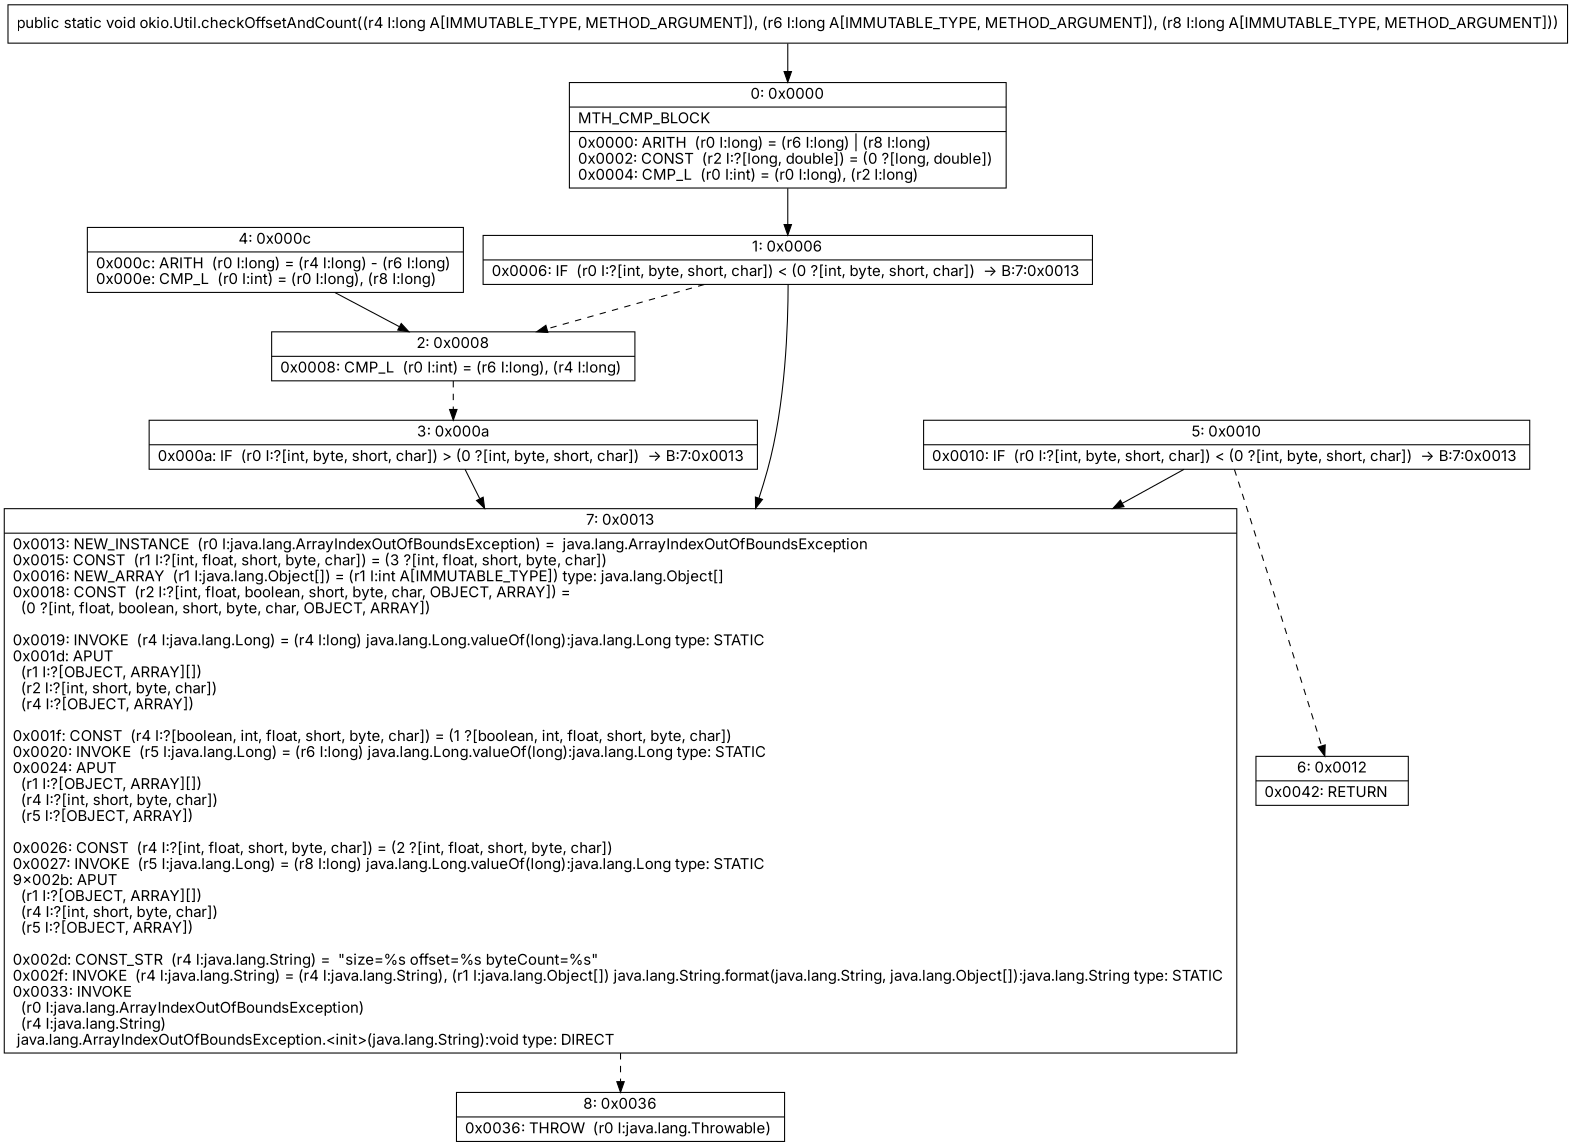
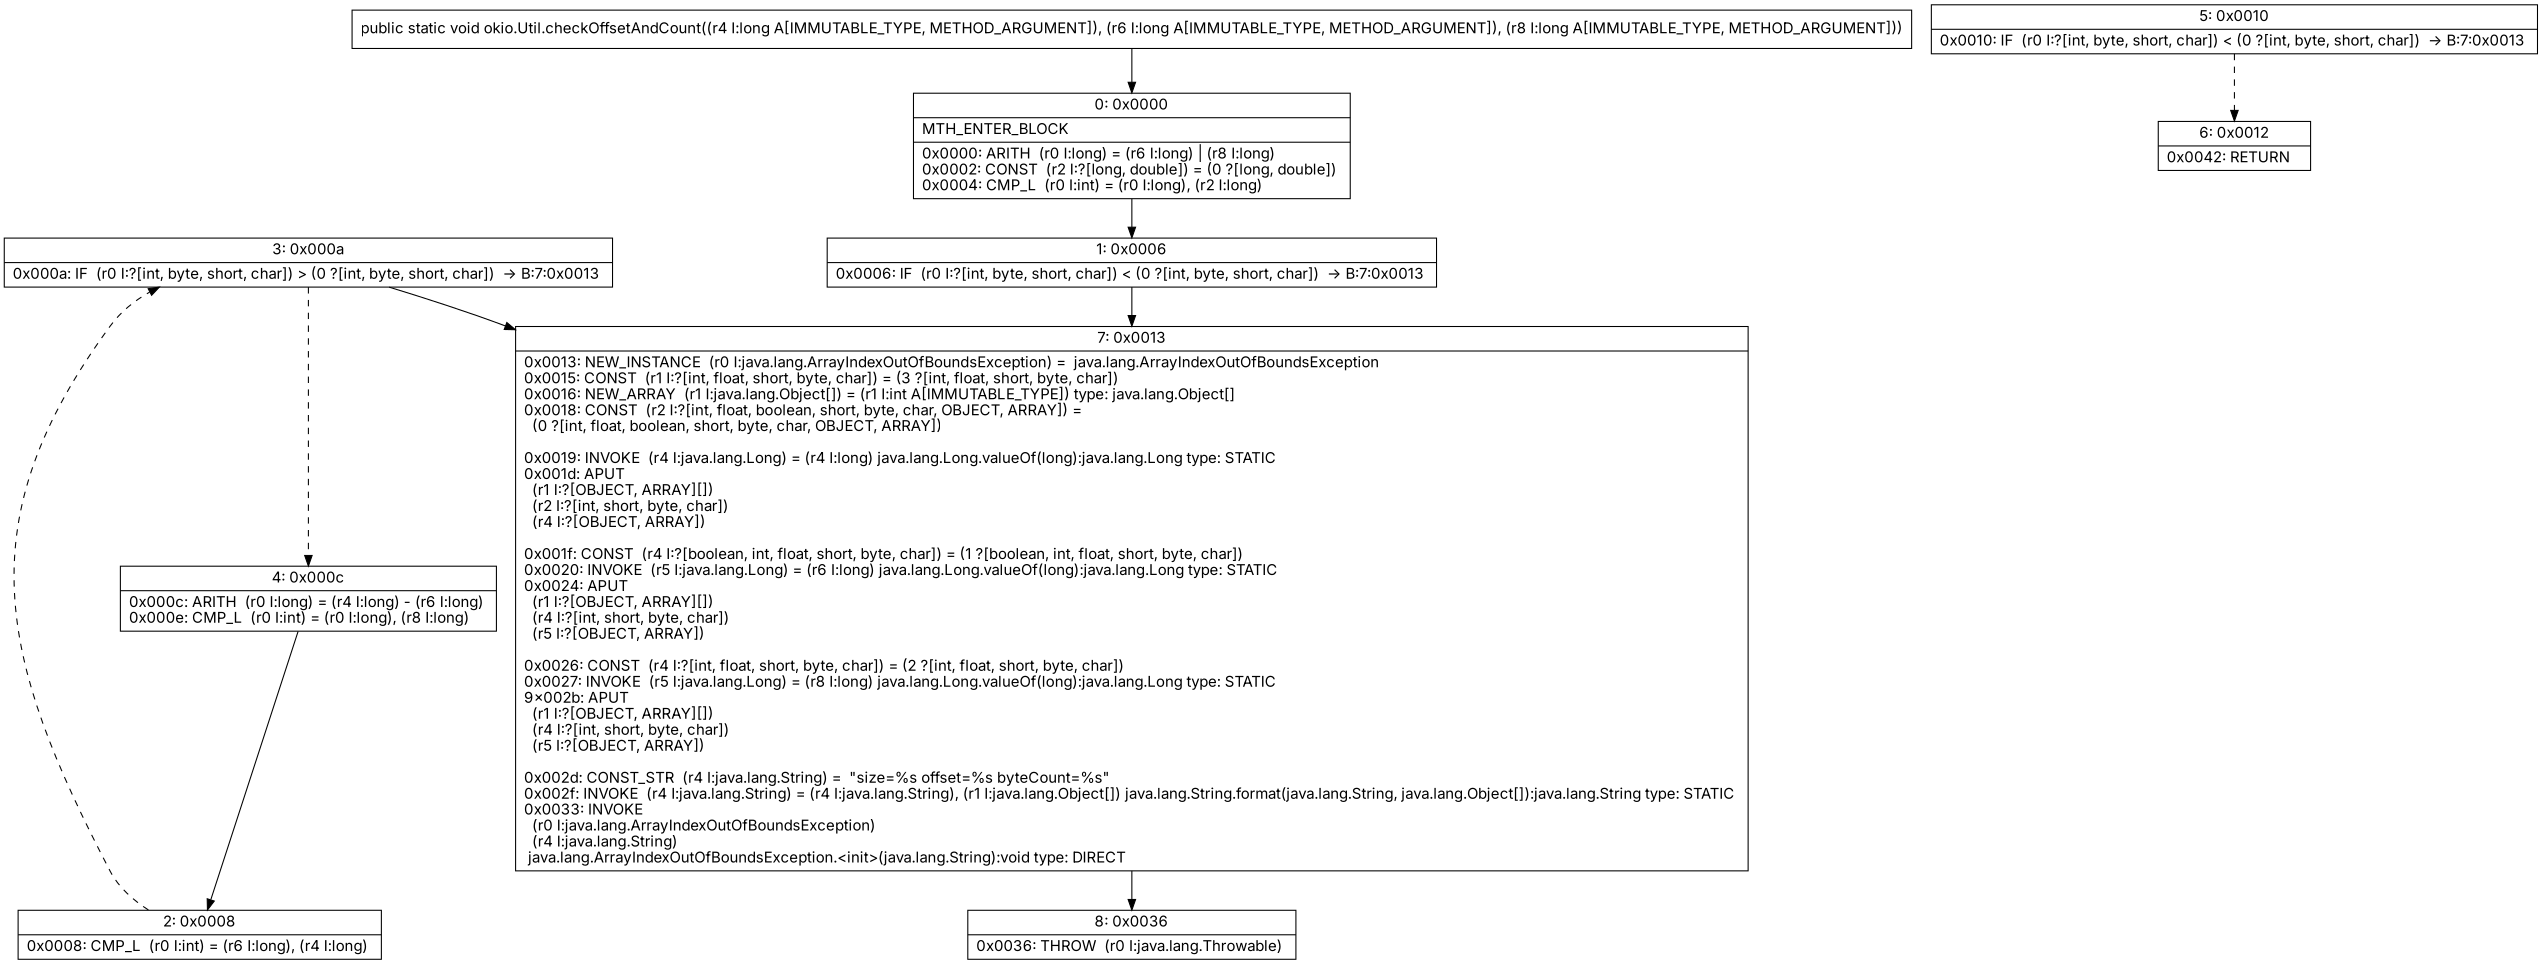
(644, 119) -> (996, 129)
(626, 307) -> none
none -> (308, 421)
(1153, 486) -> none
(621, 1067) -> (1132, 885)
